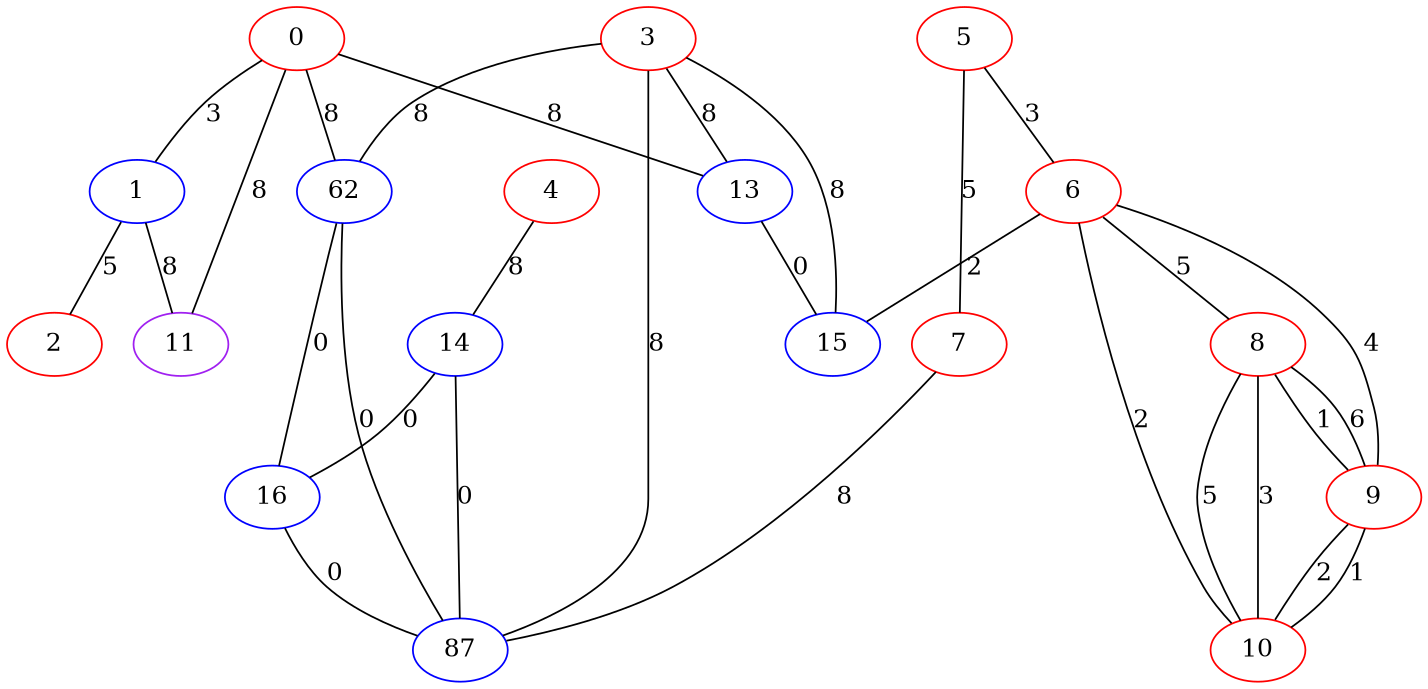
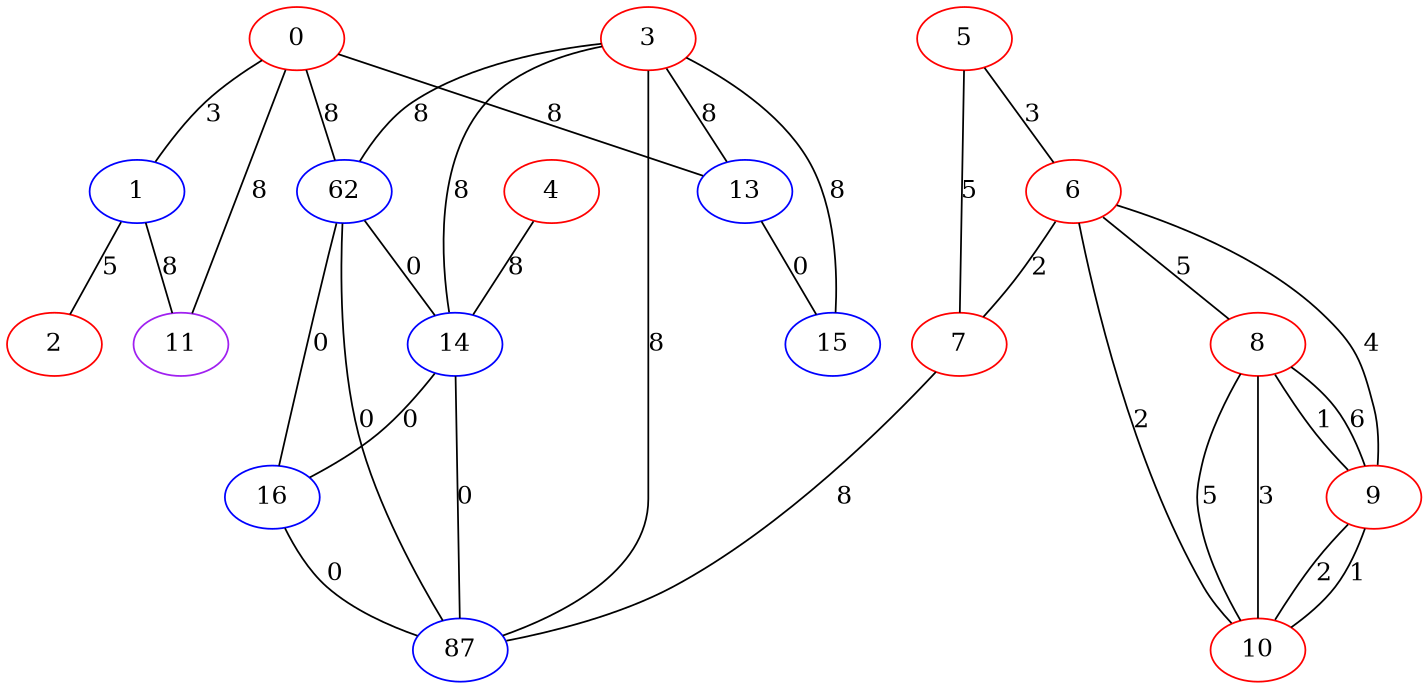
none -> (463, 140)
none -> (400, 268)
(949, 270) -> (1022, 271)
